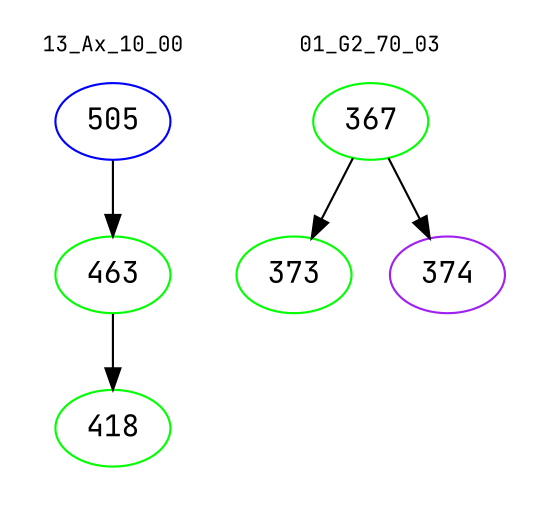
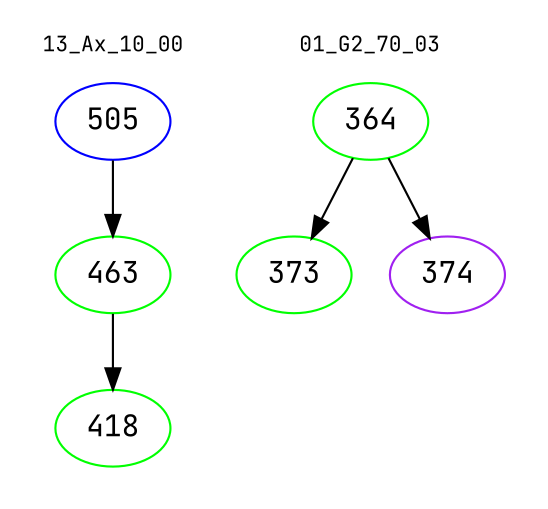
(371, 121) -> (371, 121)
